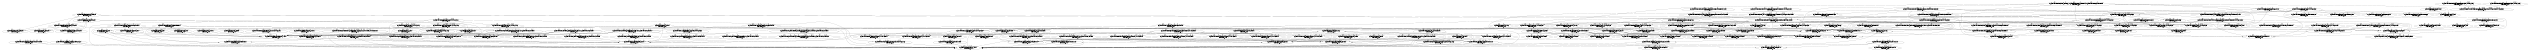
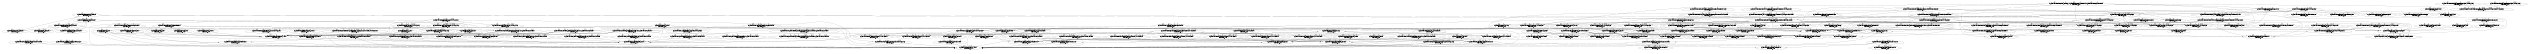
(232, 32) -> none
